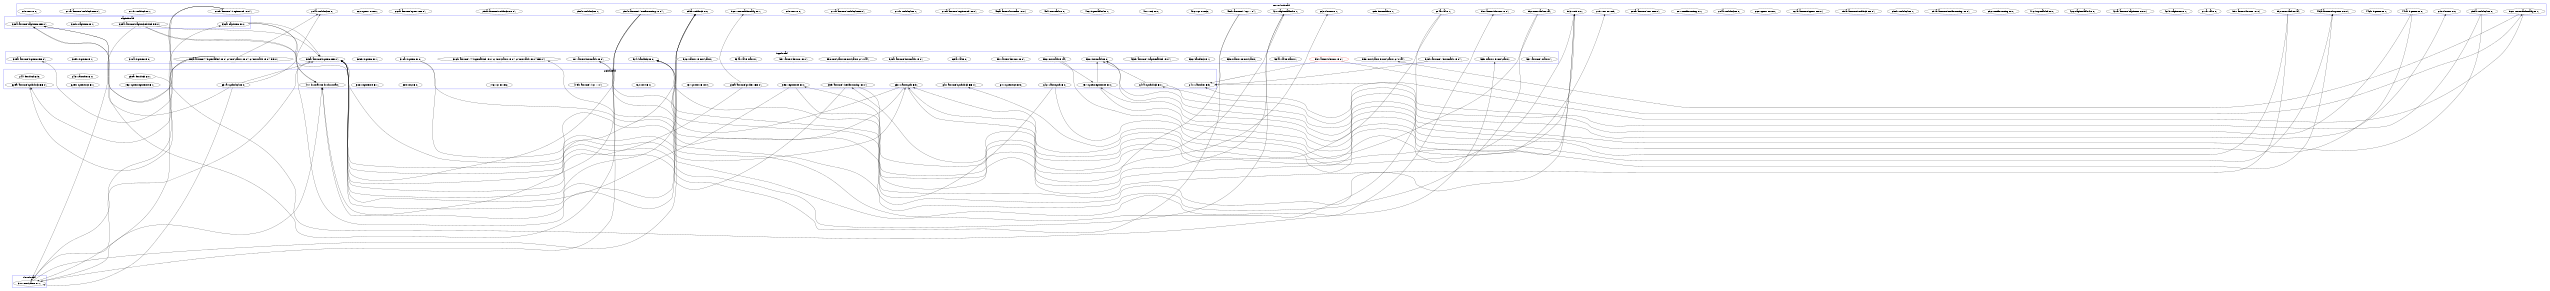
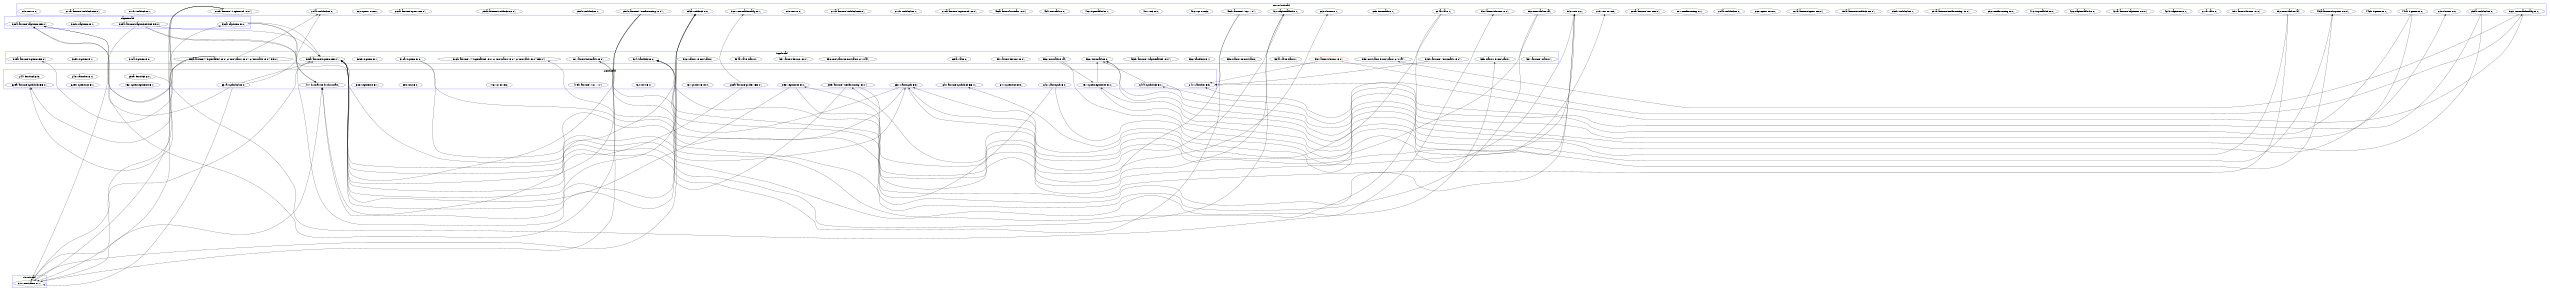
(906, 59) -> none
none -> (165, 149)
